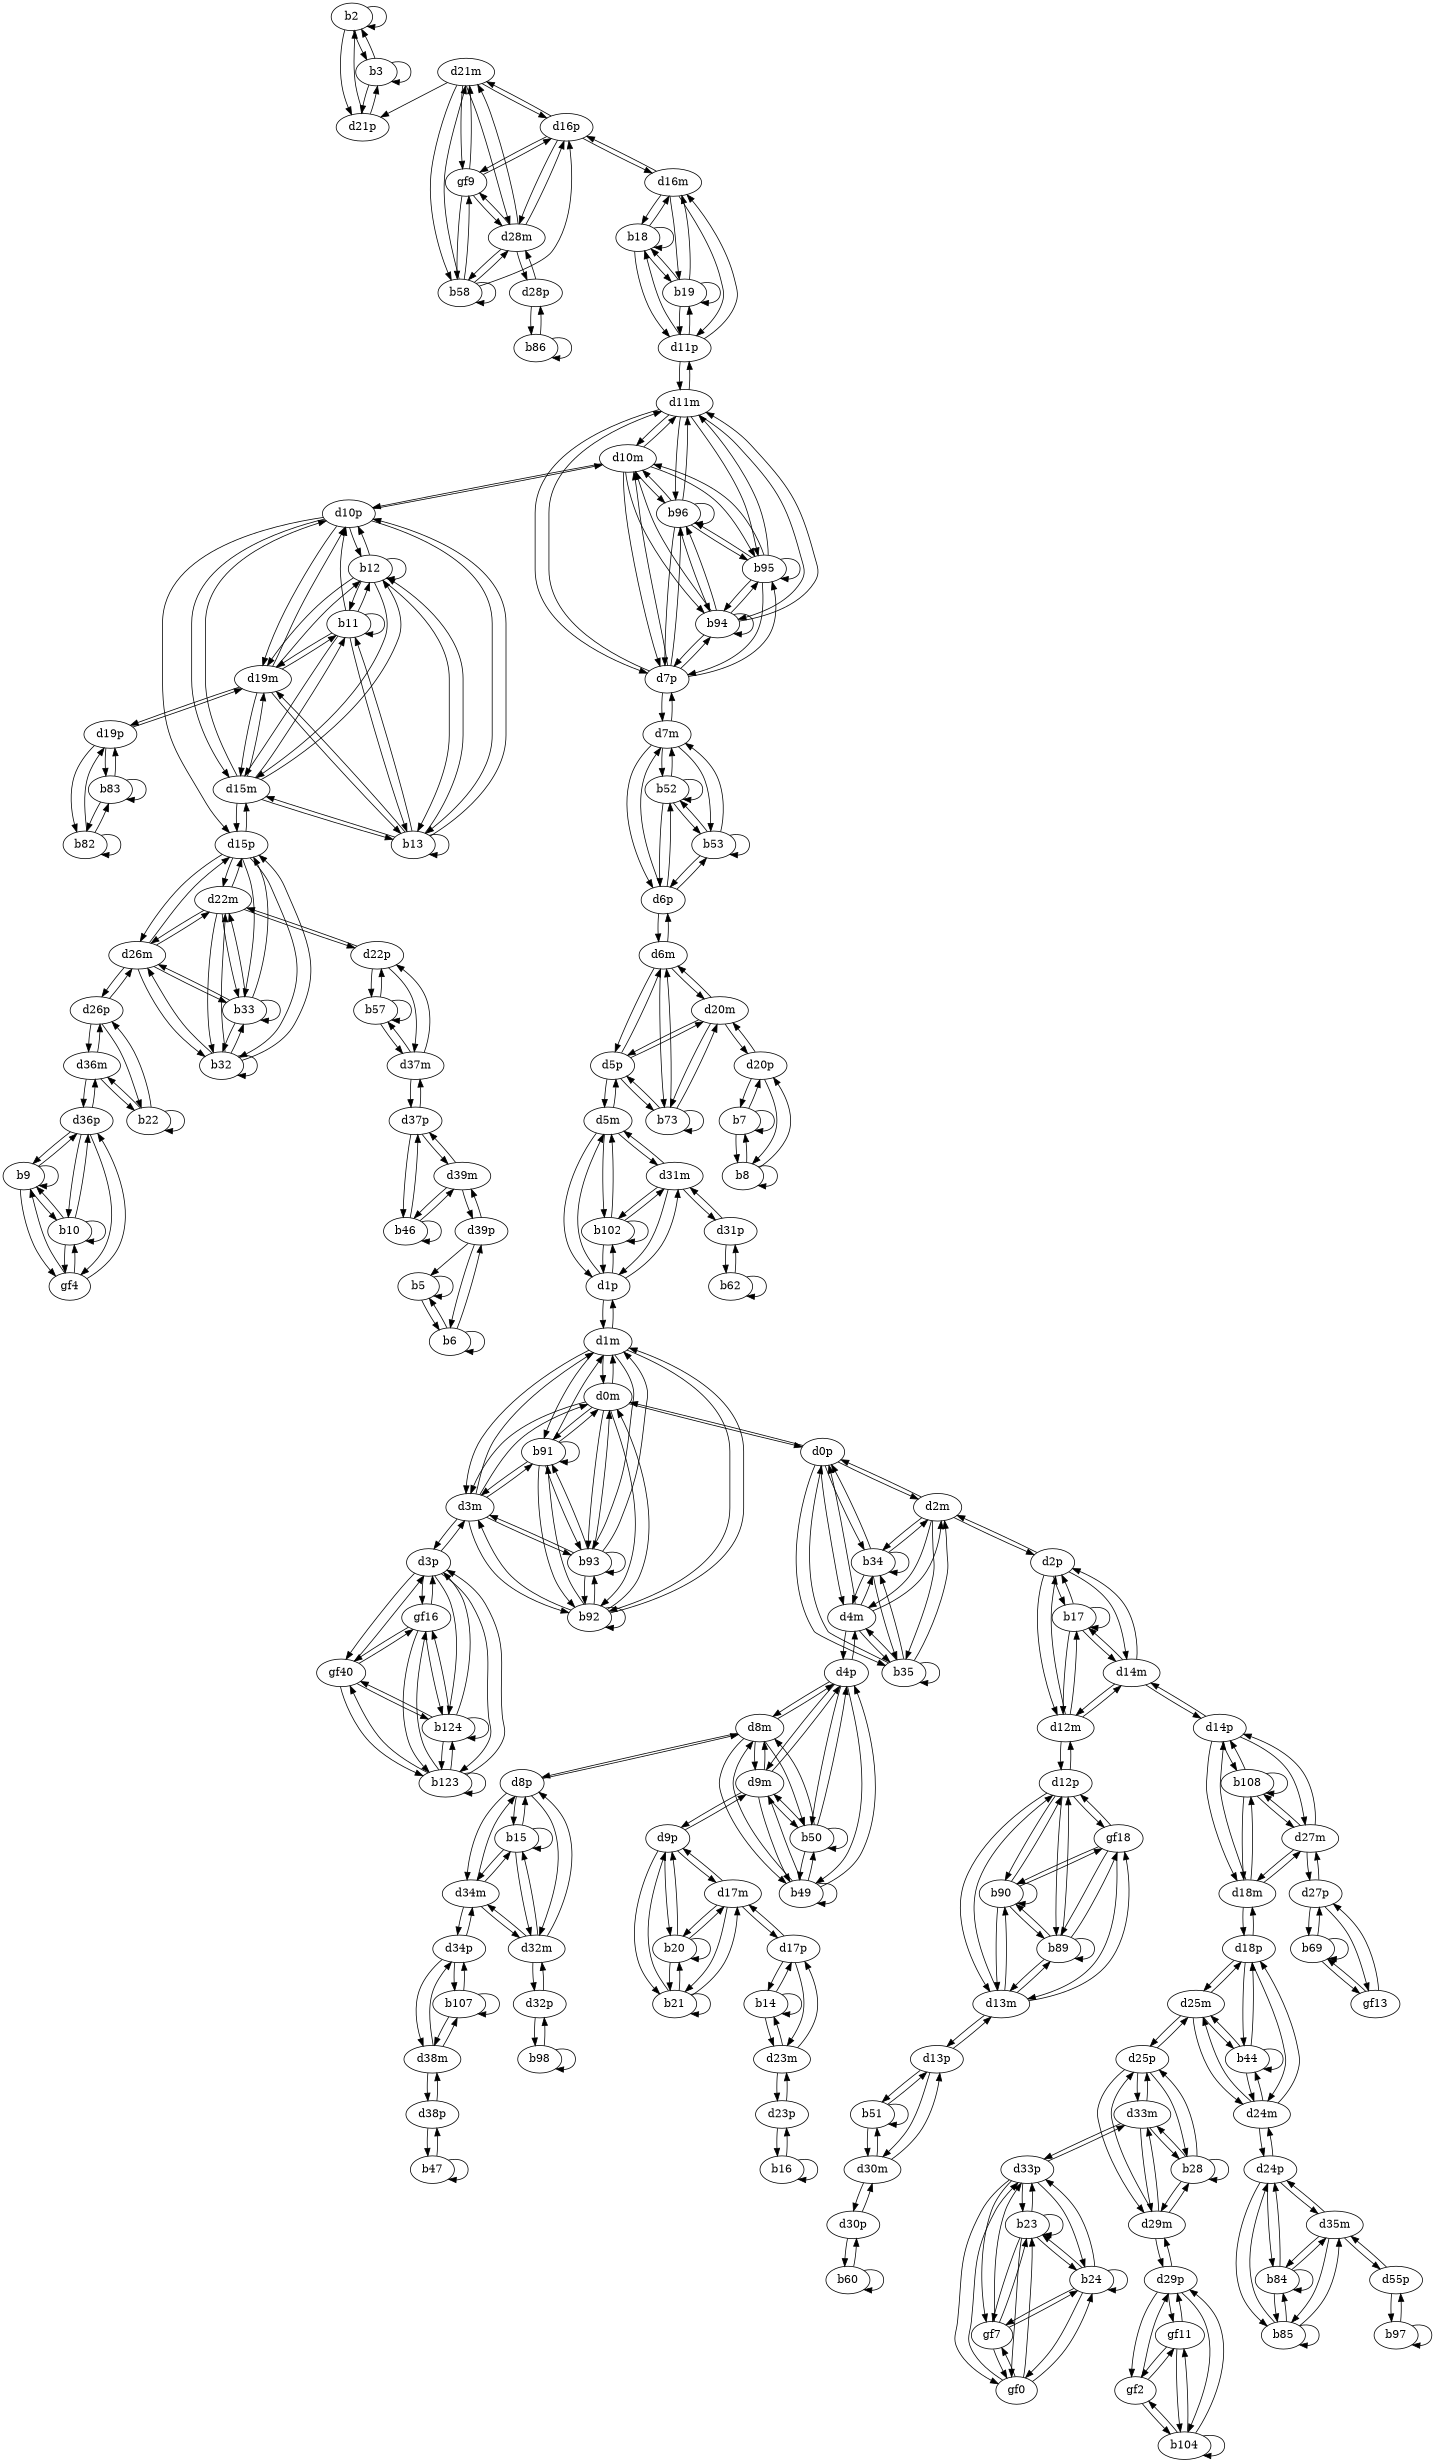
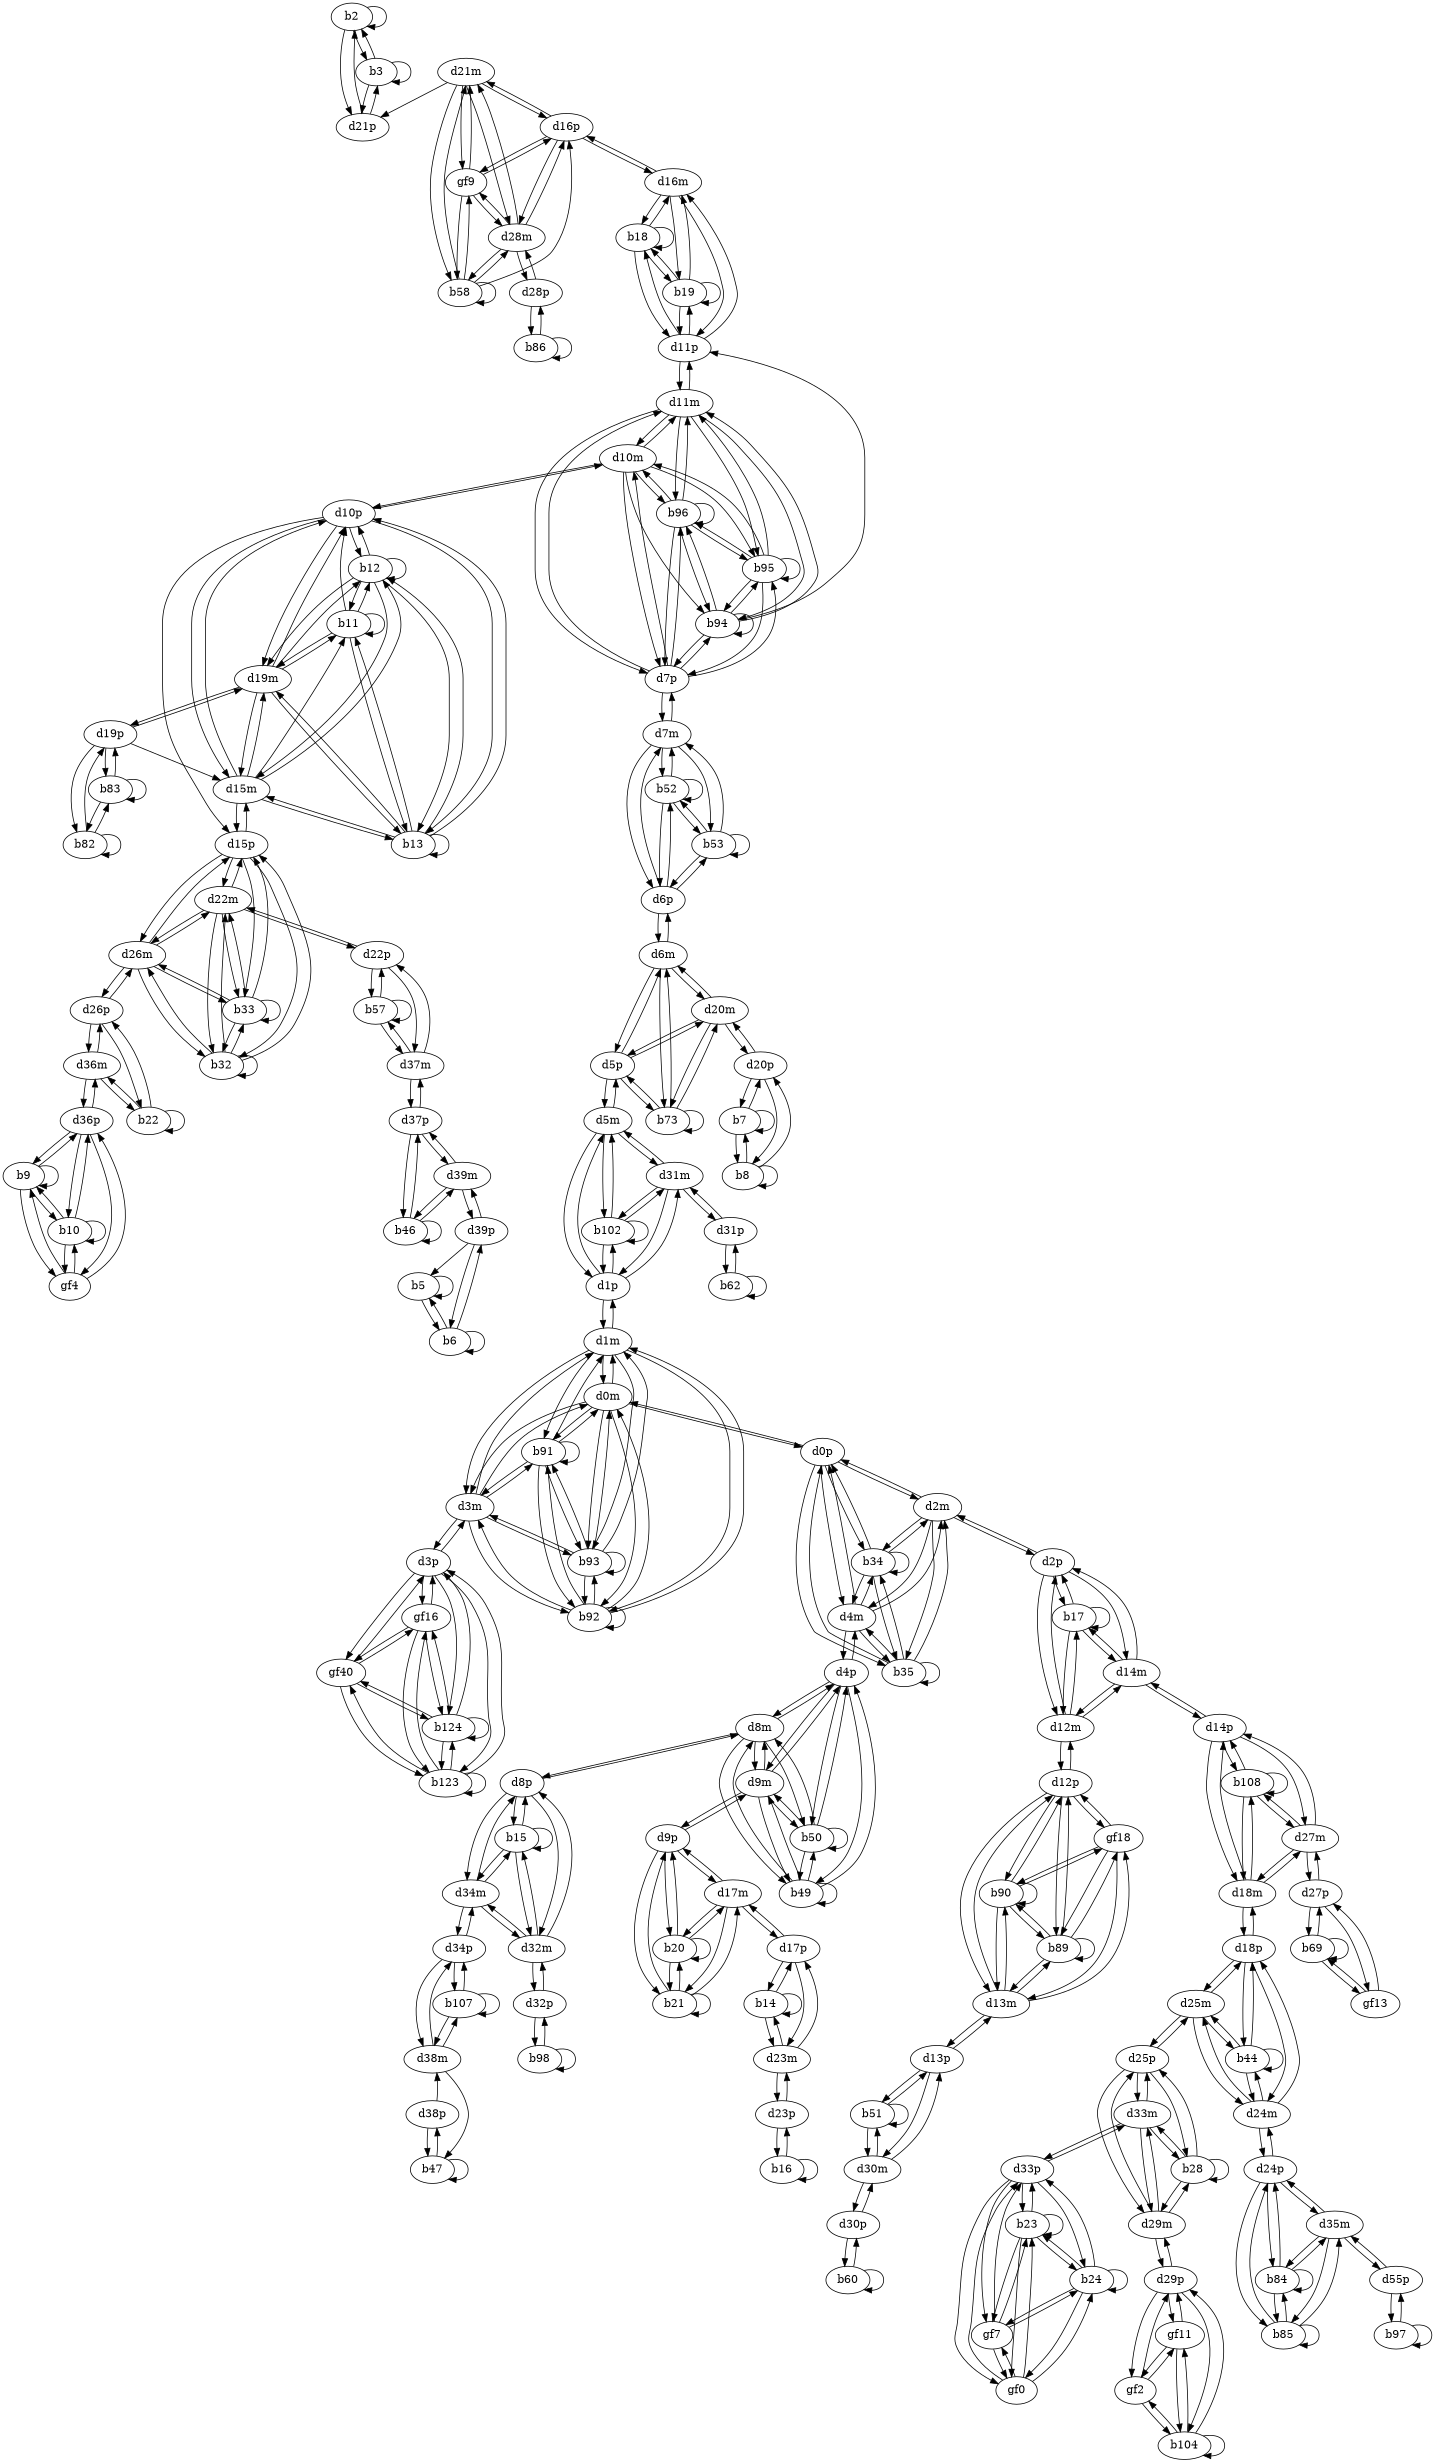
(666, 545) -> (865, 478)
(295, 699) -> (172, 760)
(427, 2083) -> (468, 2111)
